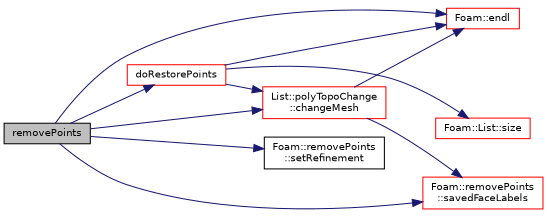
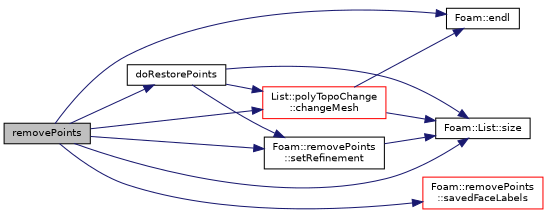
(483, 19) -> (483, 19)
(330, 45) -> (226, 107)
(177, 75) -> (177, 75)
(483, 128) -> (483, 128)
none -> (405, 141)
(411, 142) -> (406, 116)
none -> (269, 186)
